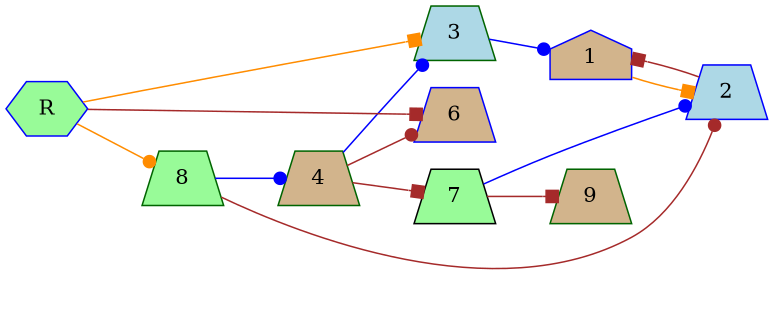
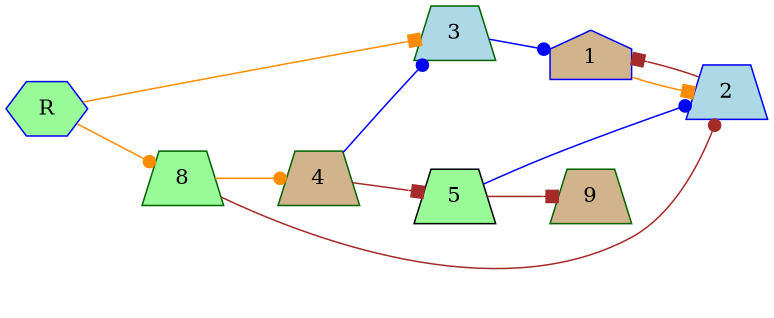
(455, 115) -> none
(245, 178) -> (245, 178)
(455, 196) -> (455, 196)
